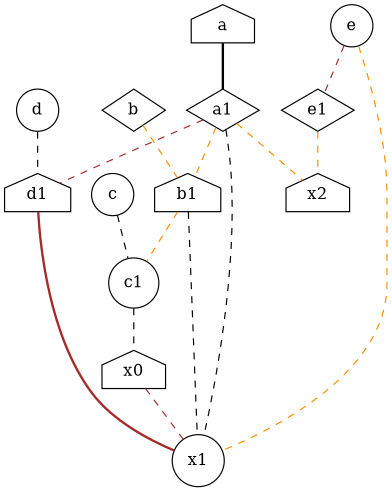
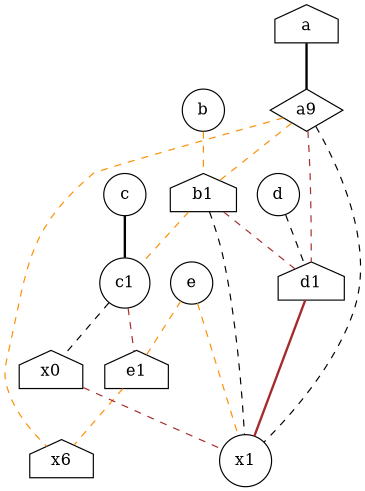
(334, 69) -> (164, 328)
(134, 110) -> (203, 110)
(223, 110) -> (307, 110)
(318, 110) -> (137, 371)
(318, 195) -> (62, 461)
(123, 237) -> (125, 237)
none -> (259, 240)
none -> (131, 330)
